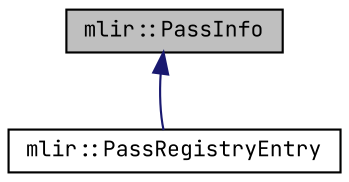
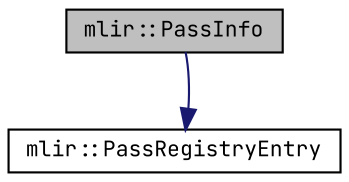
(160, 102) -> (189, 80)
